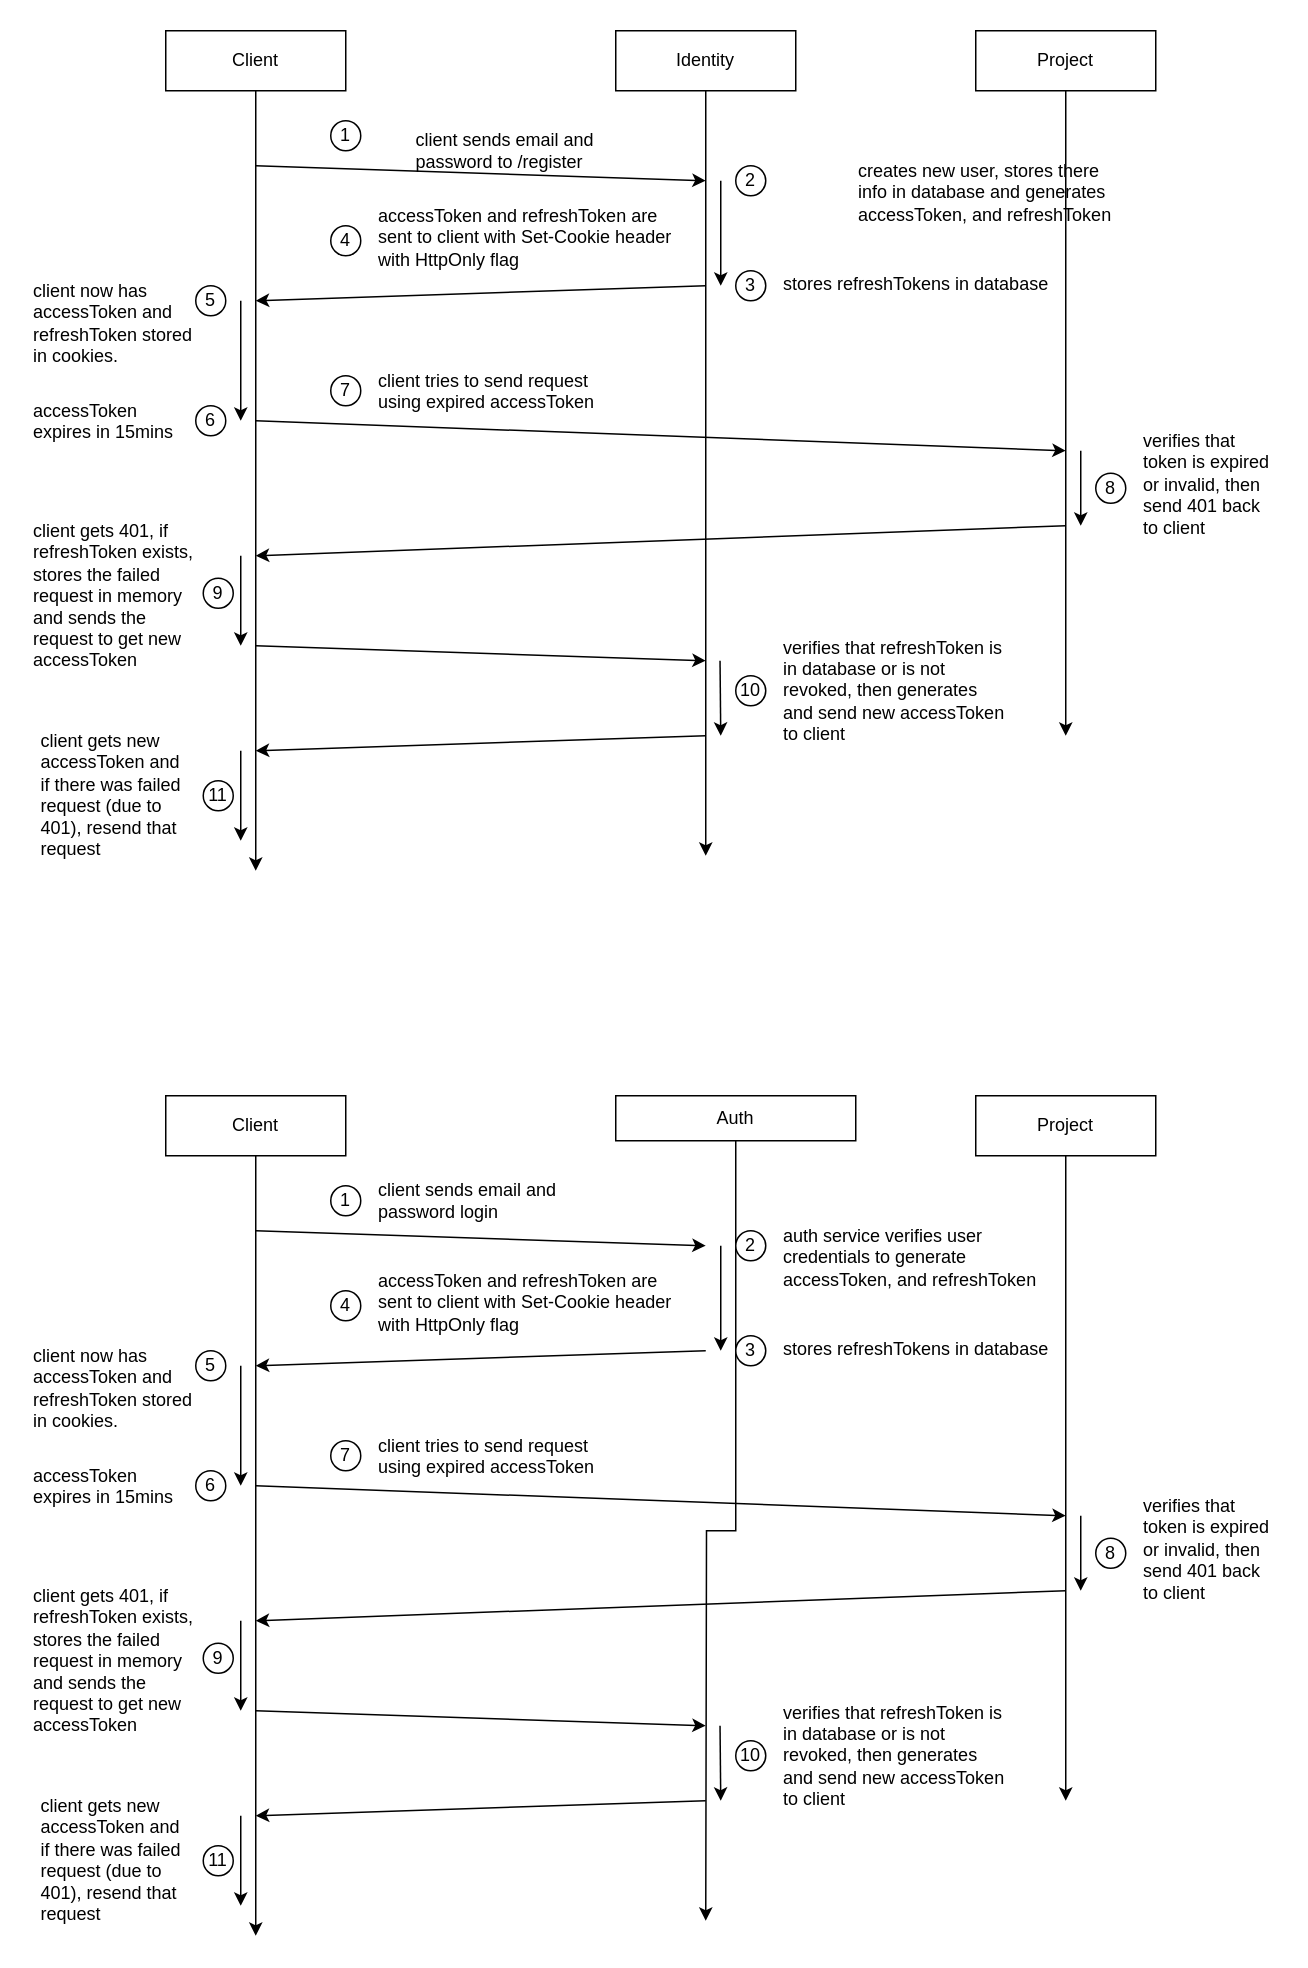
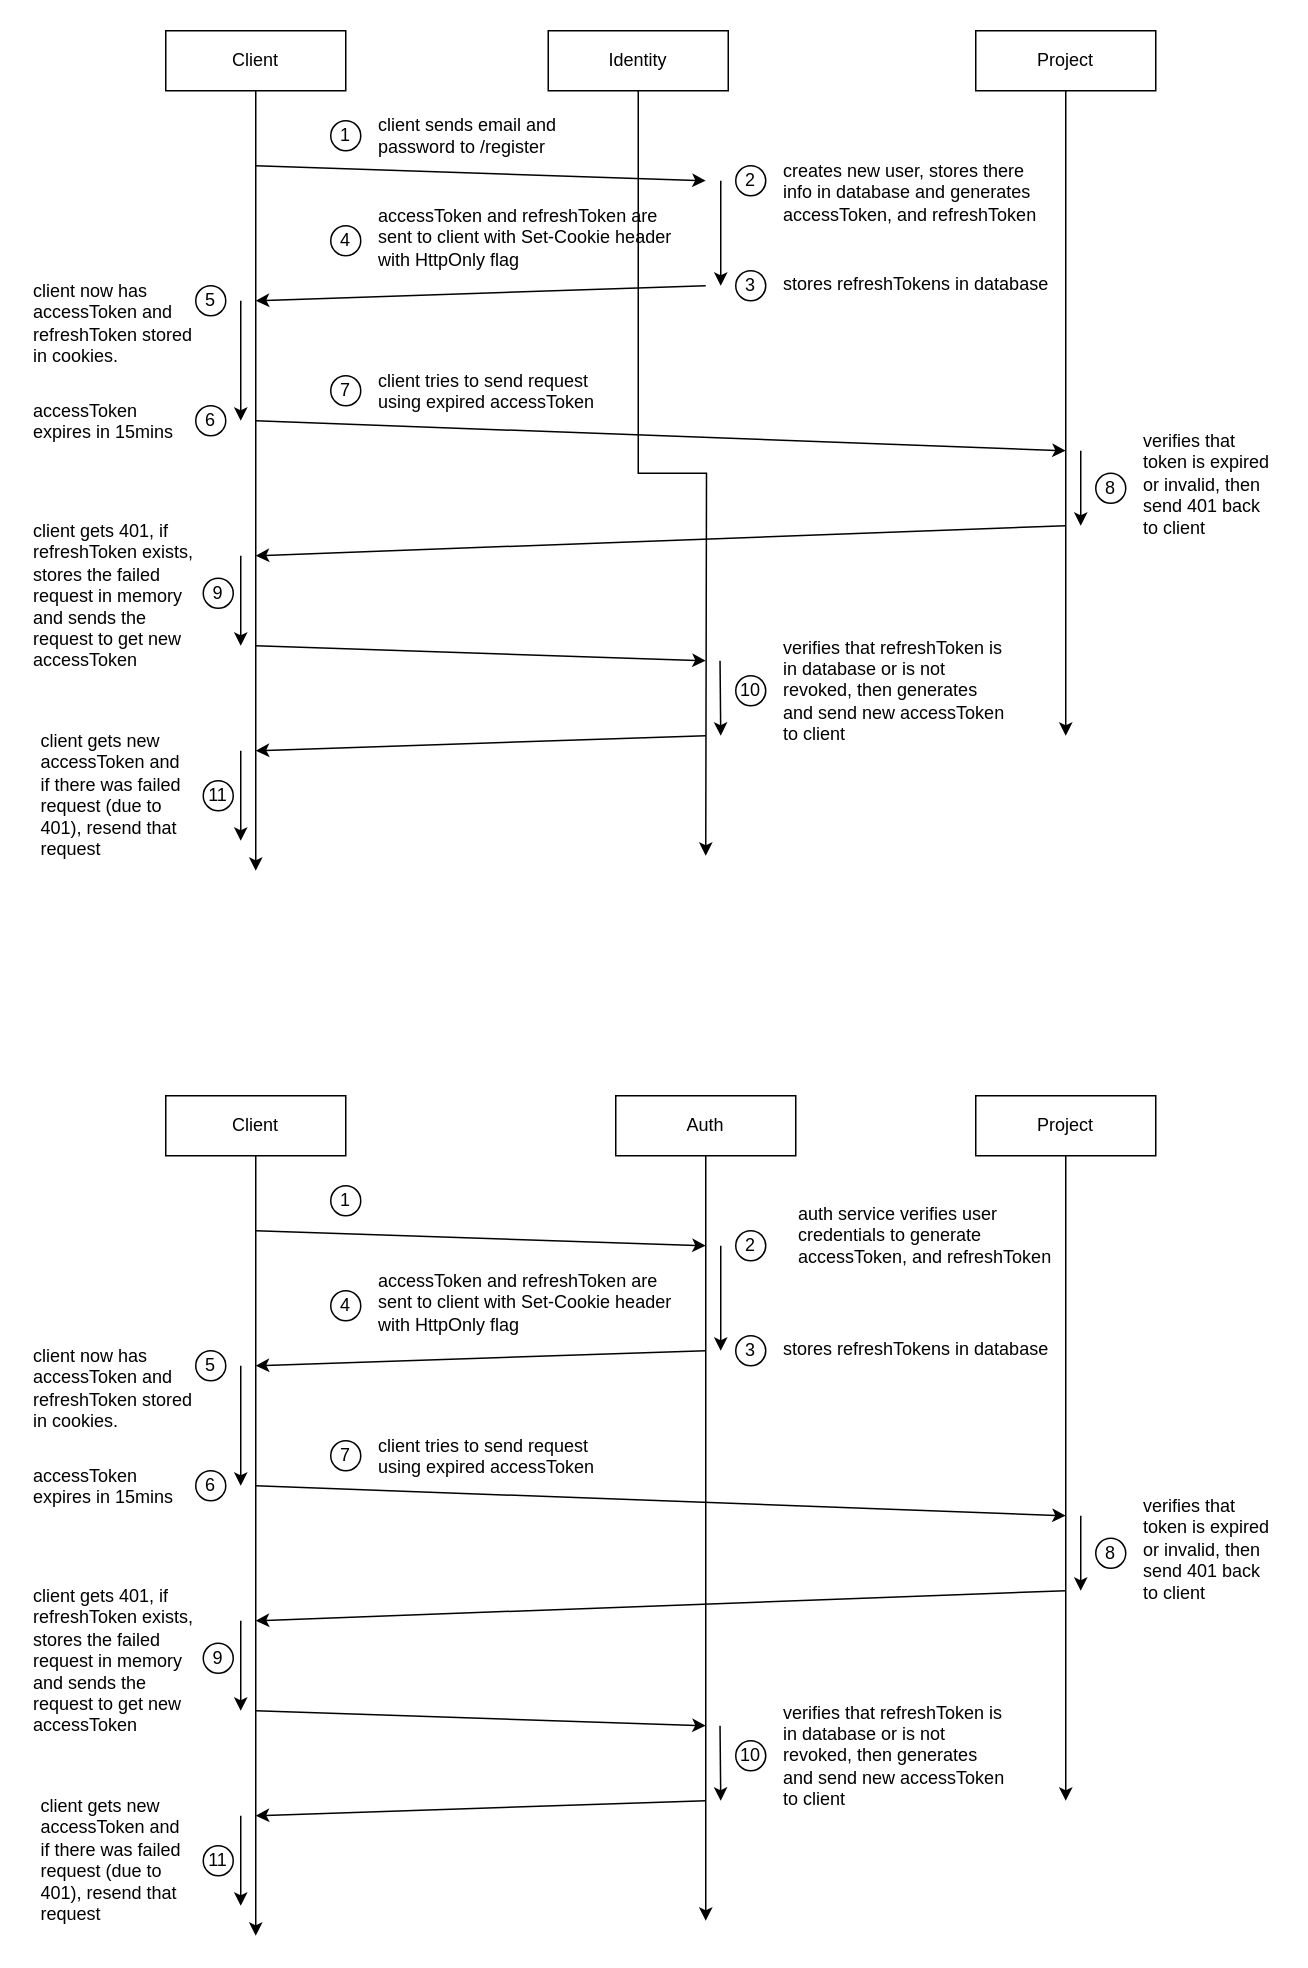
(706, 61) -> (638, 61)
(518, 151) -> (481, 136)
(991, 196) -> (916, 196)
(736, 1118) -> (706, 1126)
(481, 1201) -> none
(916, 1261) -> (931, 1238)
